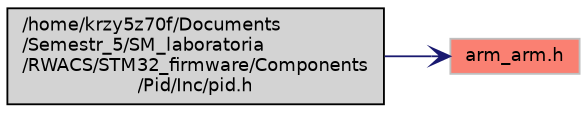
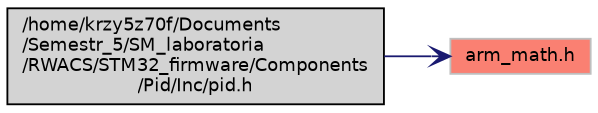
(515, 56) -> (521, 56)
